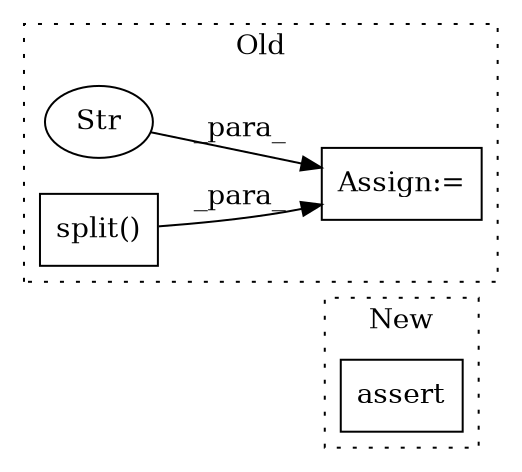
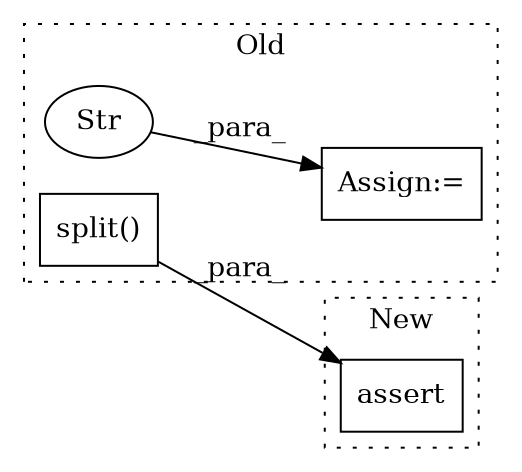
(231, 220) -> (241, 307)
